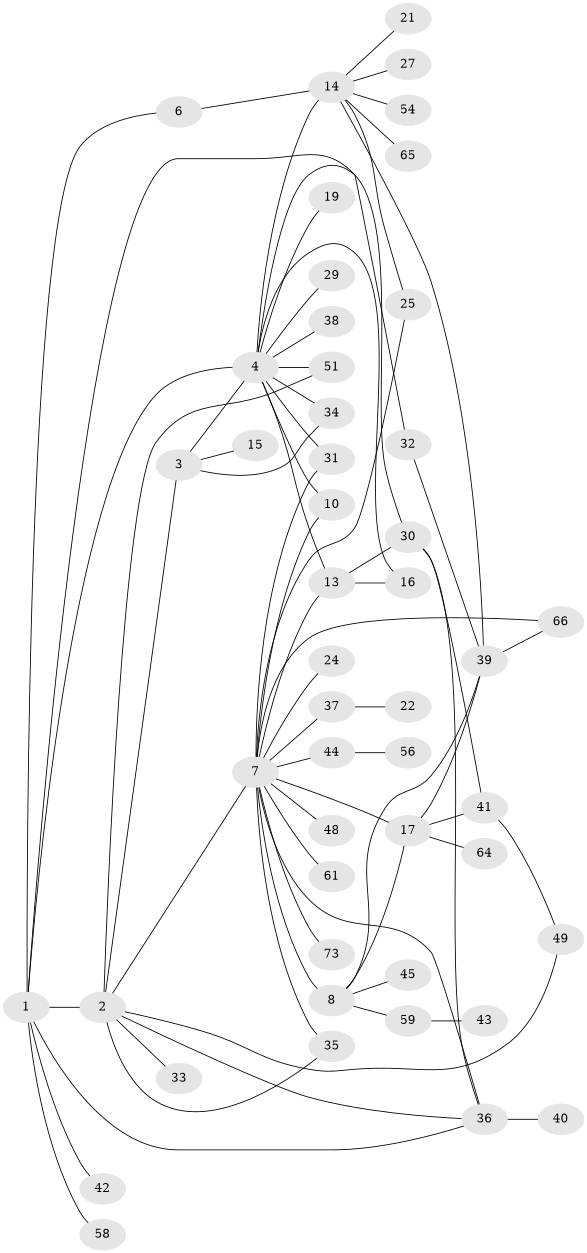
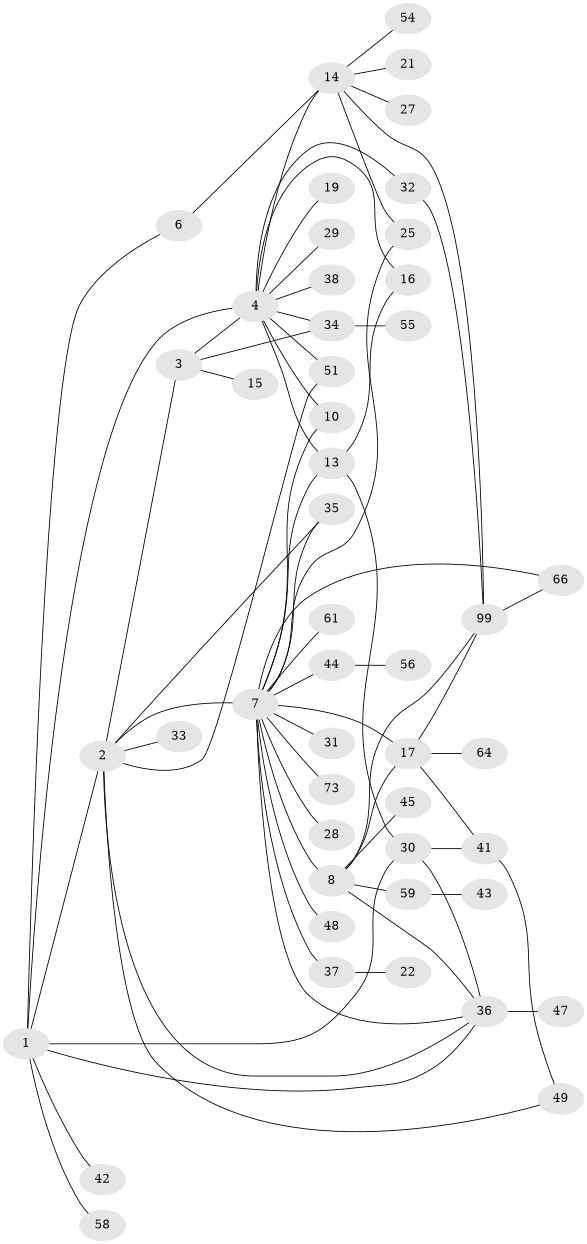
(408, 156) -> none
none -> (408, 326)
(291, 415) -> none
(332, 661) -> (332, 835)
(485, 661) -> (485, 619)
none -> (416, 939)
(561, 1119) -> (561, 1012)
